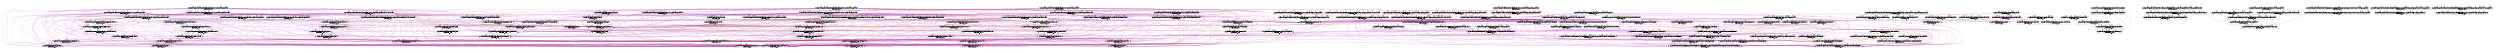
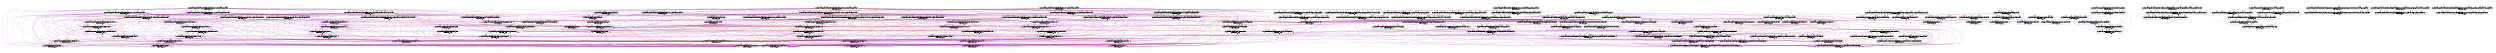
none -> (1974, 23)
